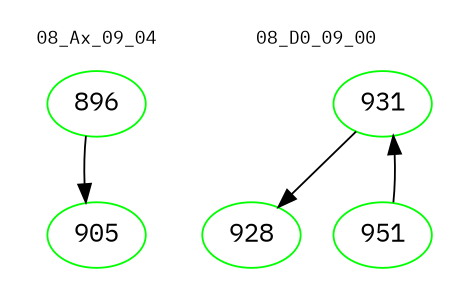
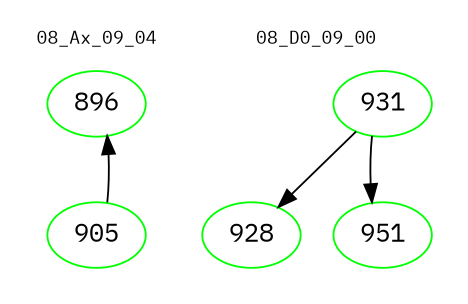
(84, 160) -> (109, 178)
(395, 178) -> (370, 160)
